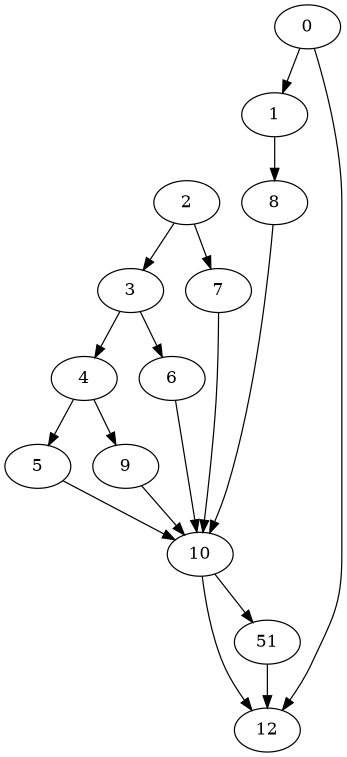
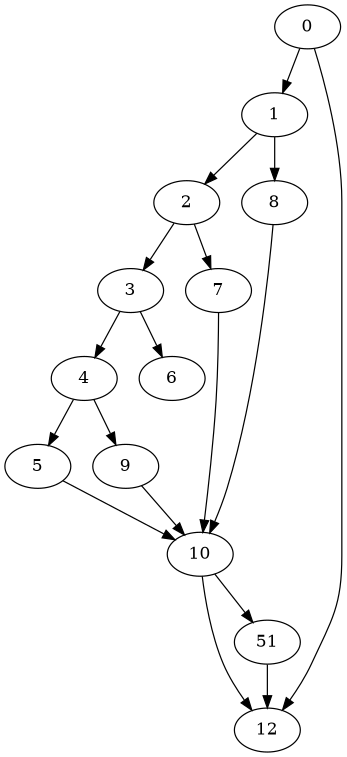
none -> (235, 154)
(185, 460) -> none
